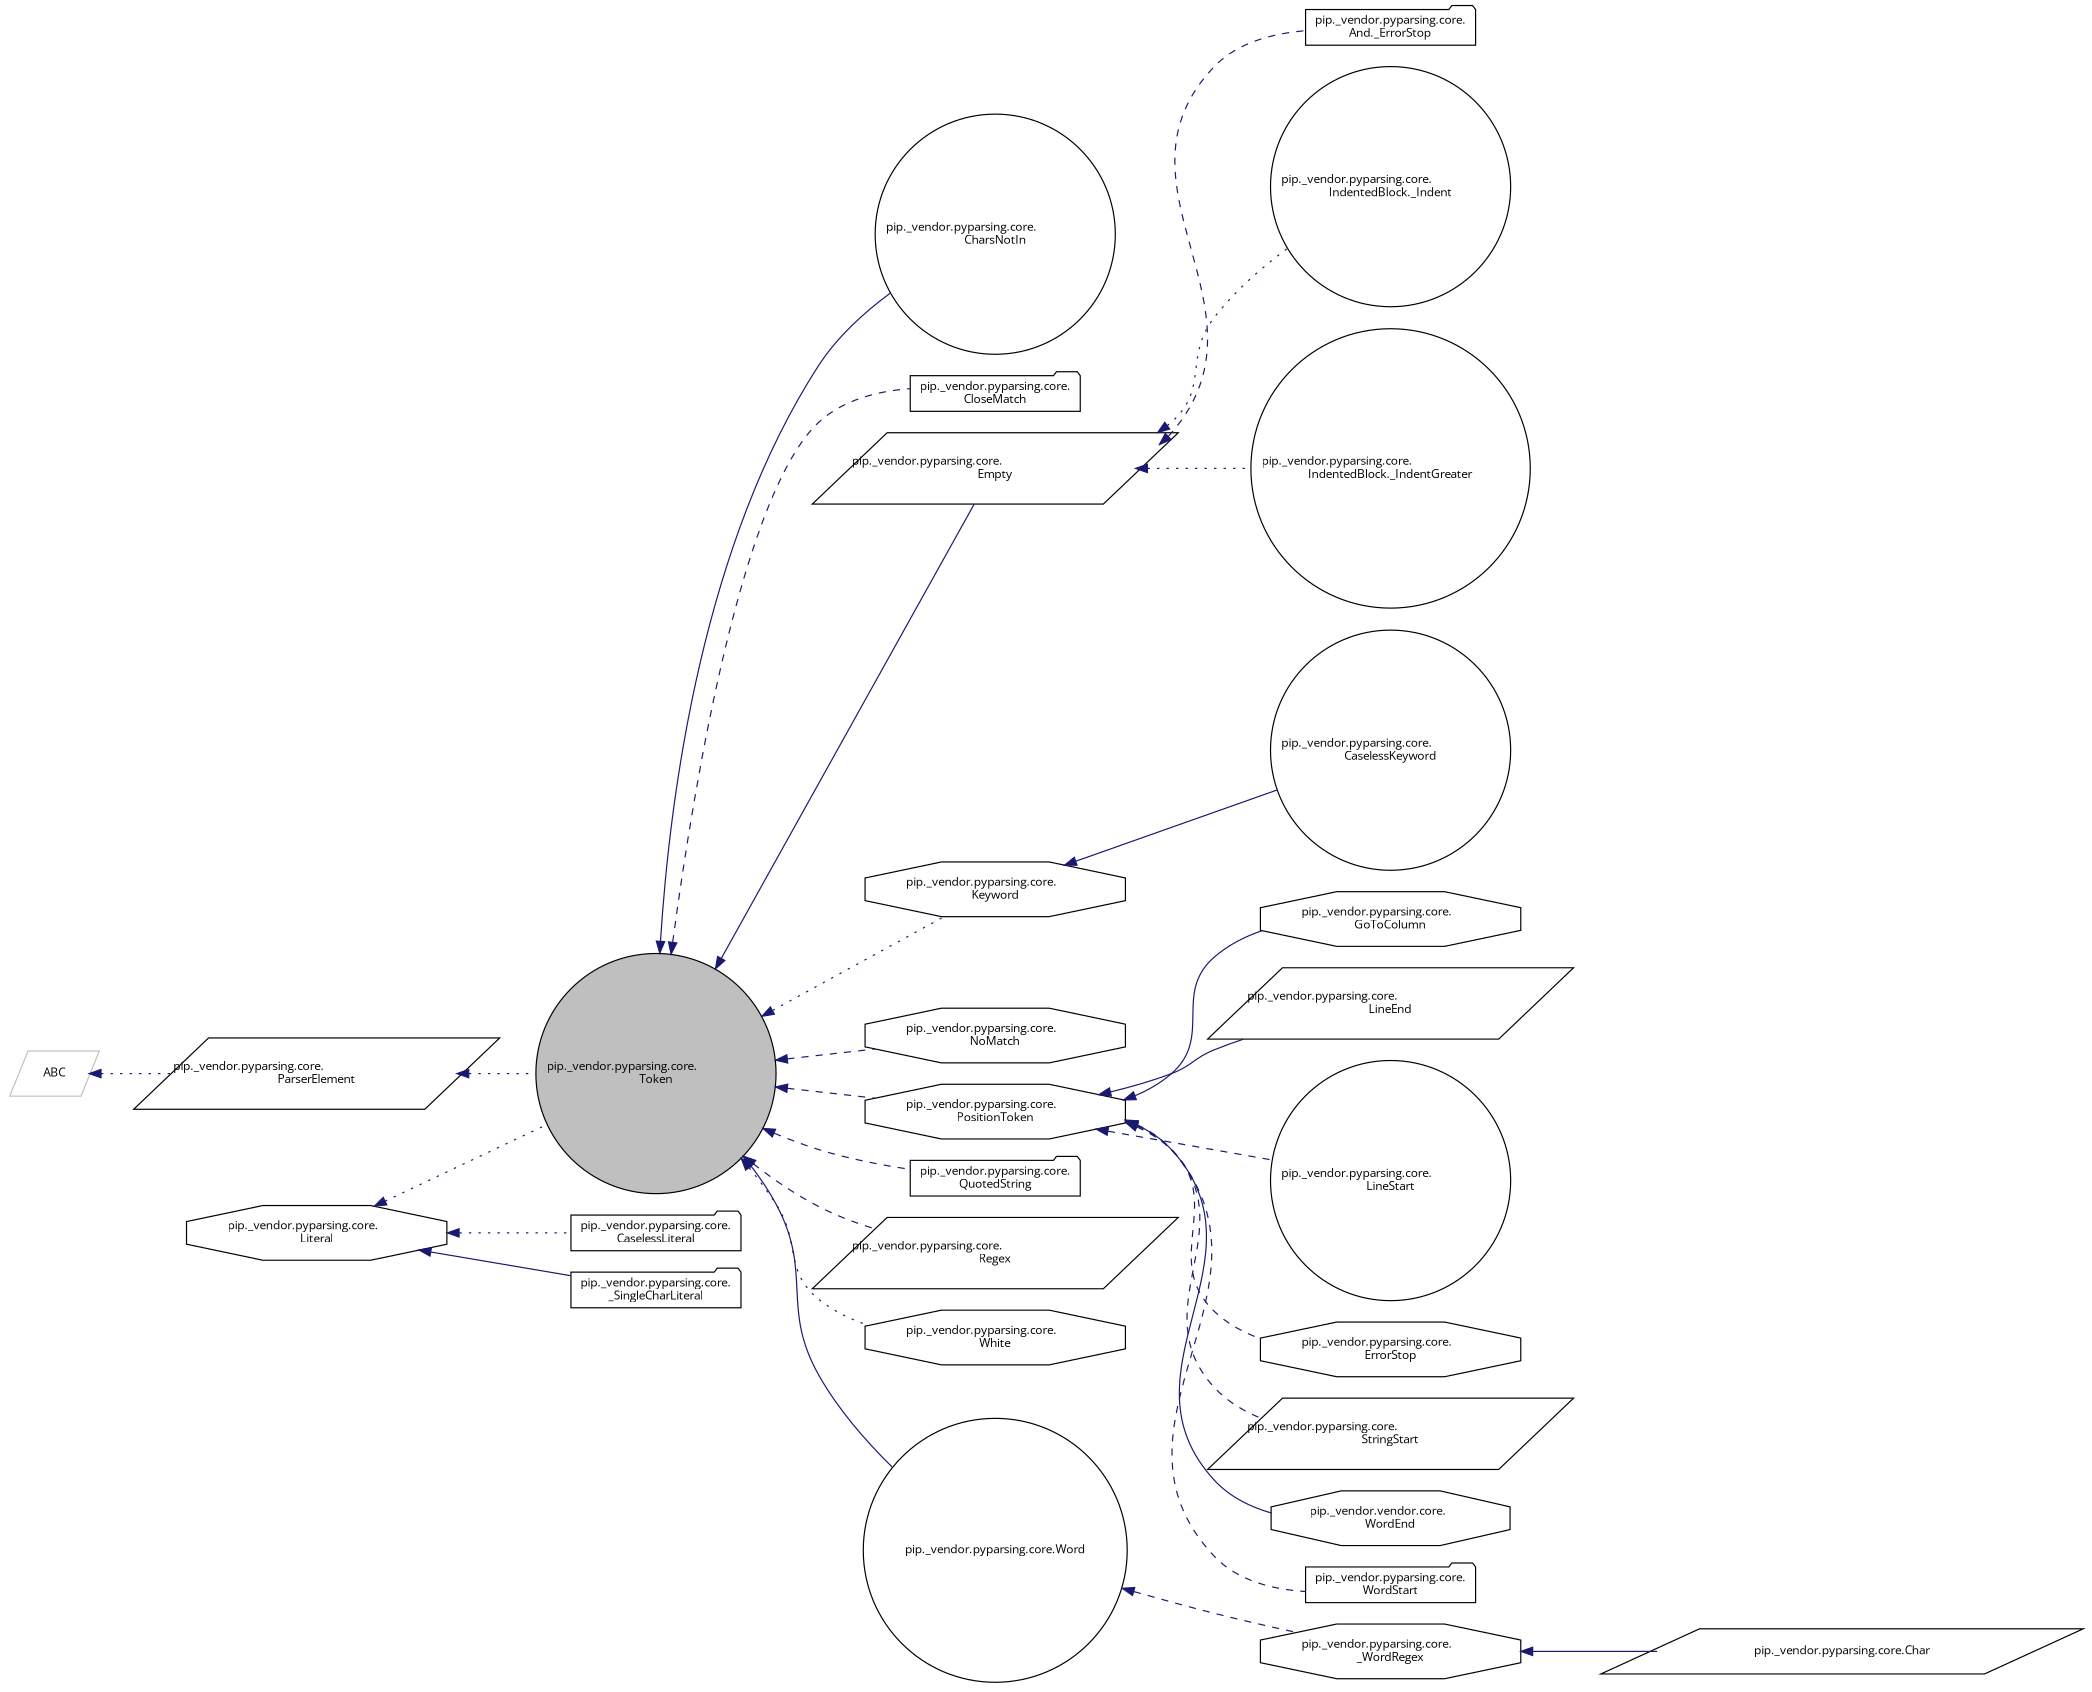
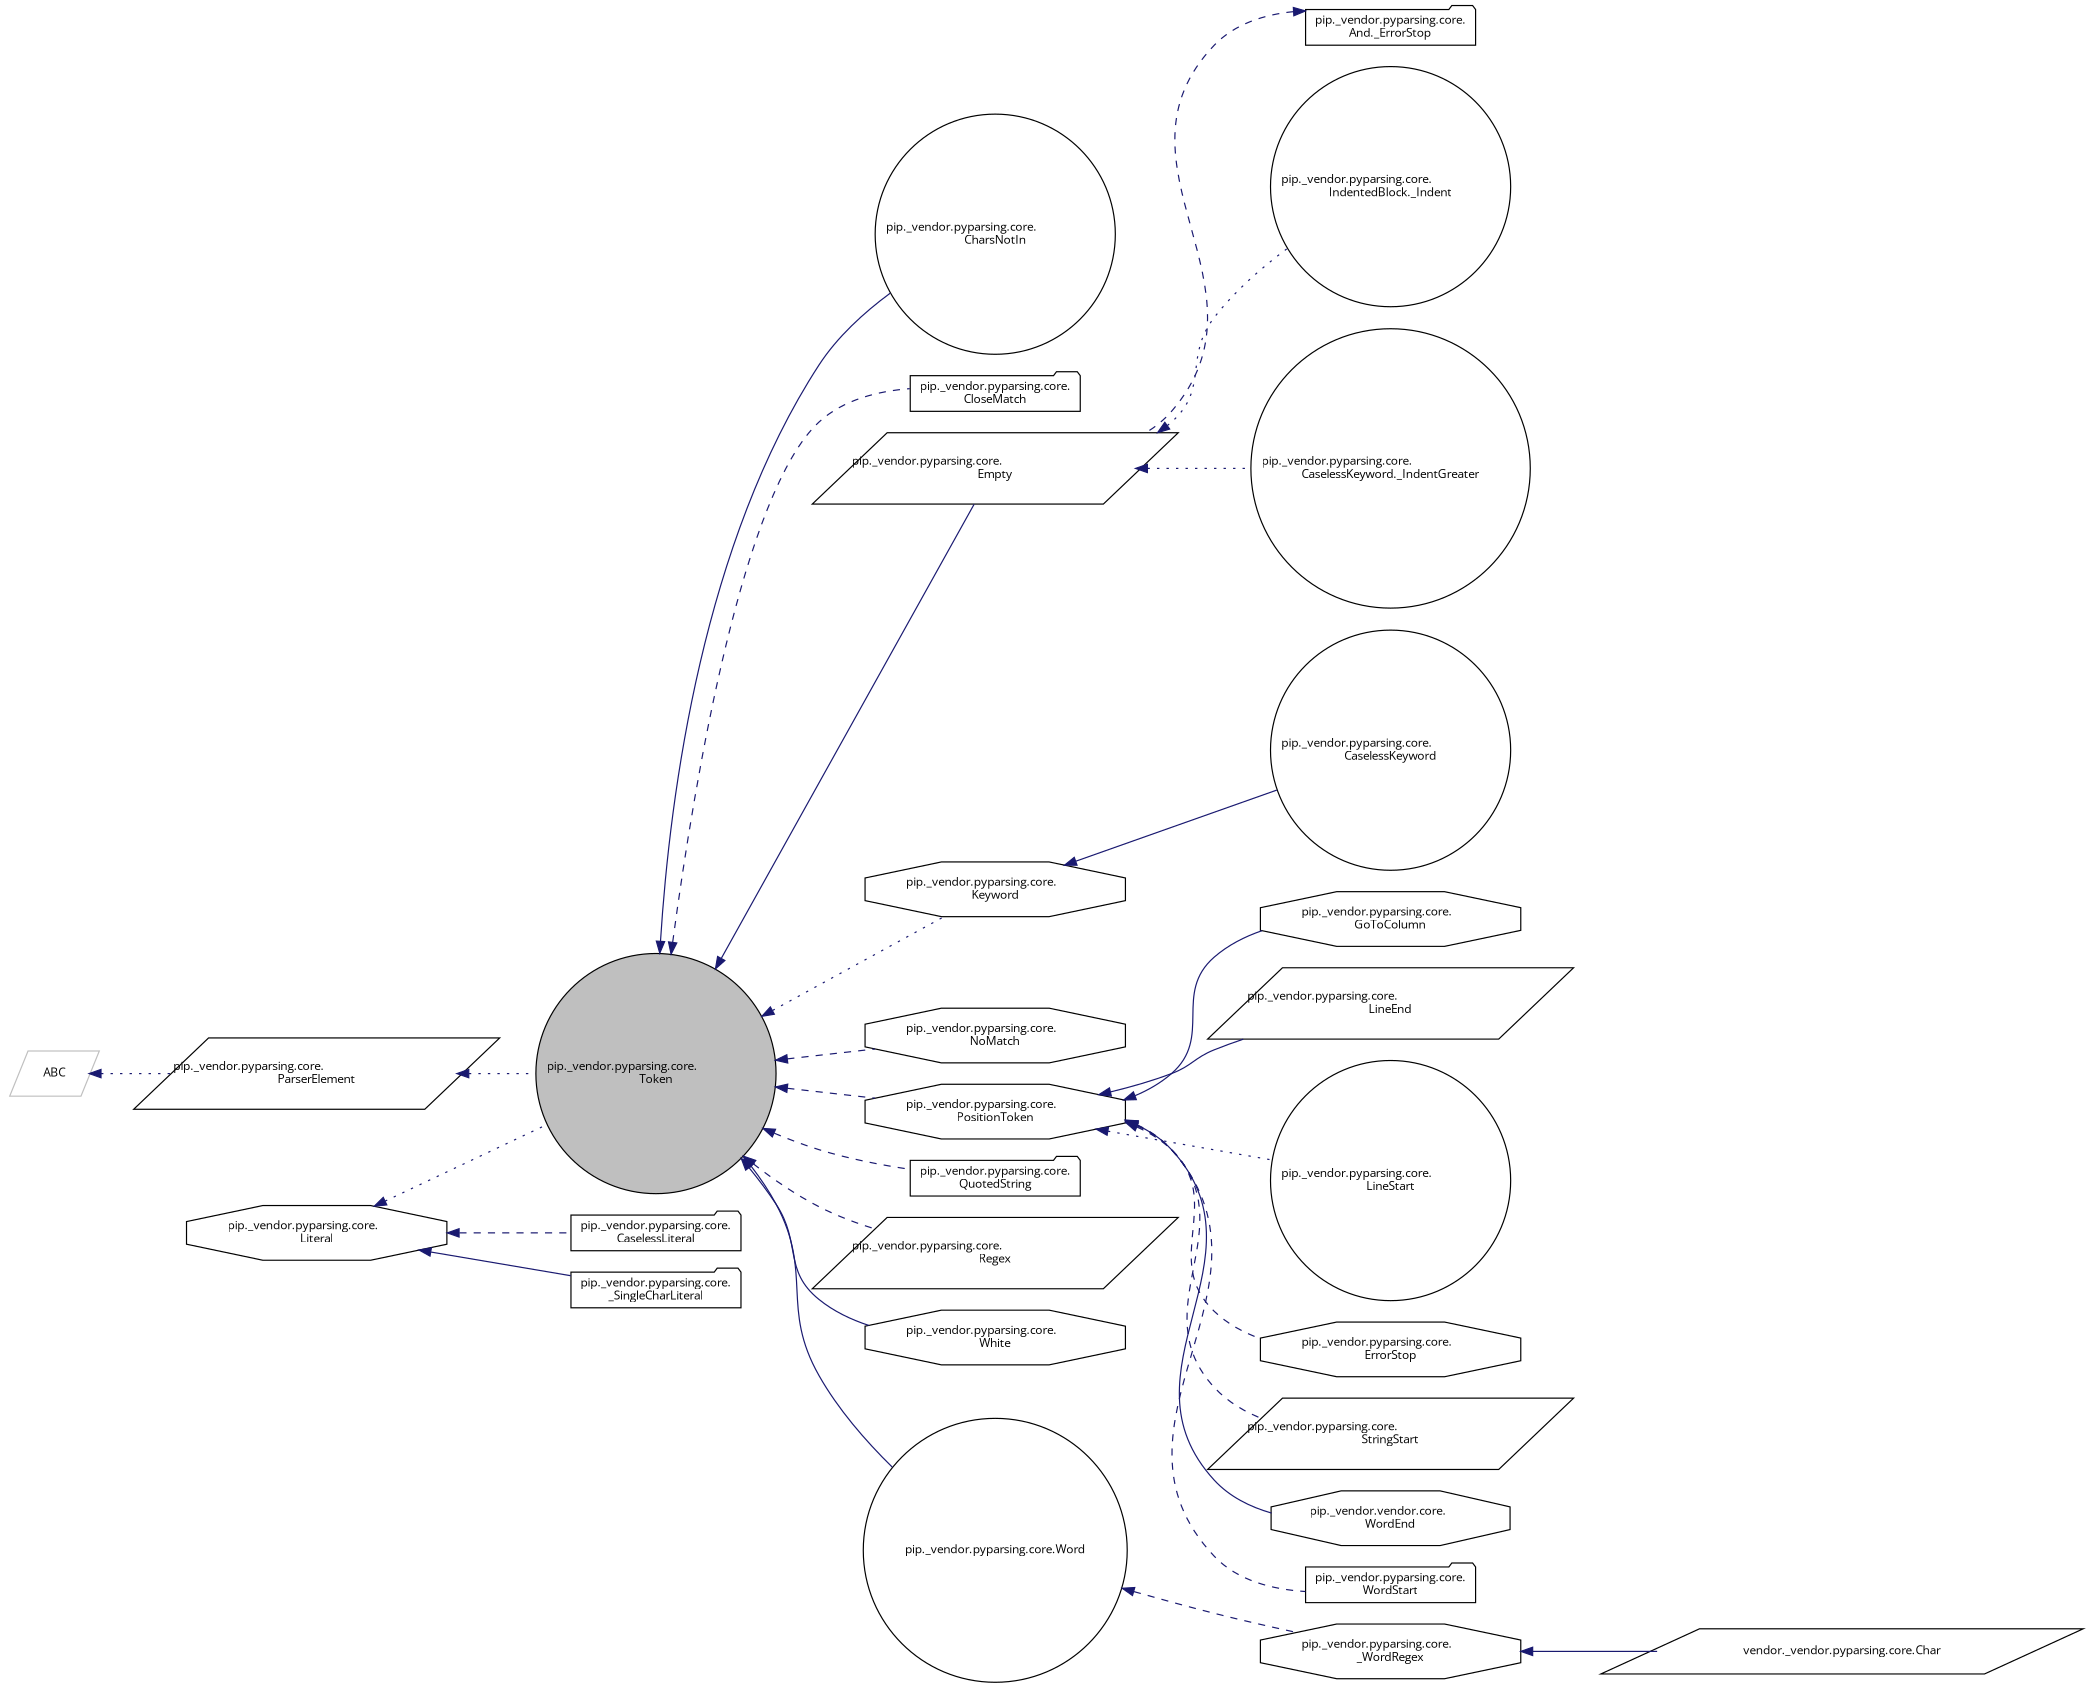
(1180, 203) -> (1184, 201)
(1391, 468) -> (1391, 468)
(1190, 1146) -> (1190, 1146)
(515, 1233) -> (515, 1233)
(804, 1284) -> (804, 1284)
(1842, 1651) -> (1842, 1651)
